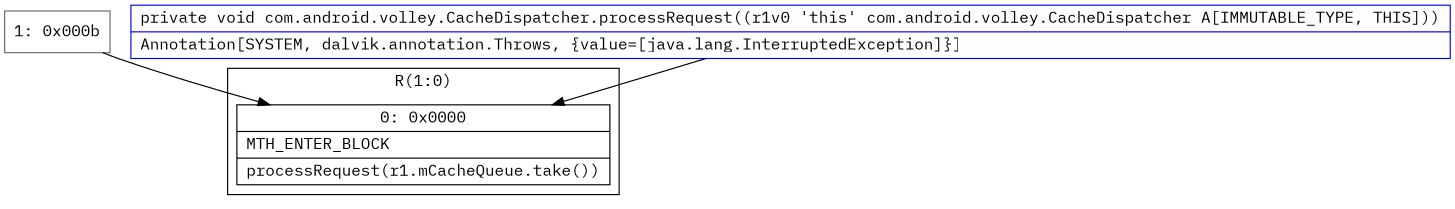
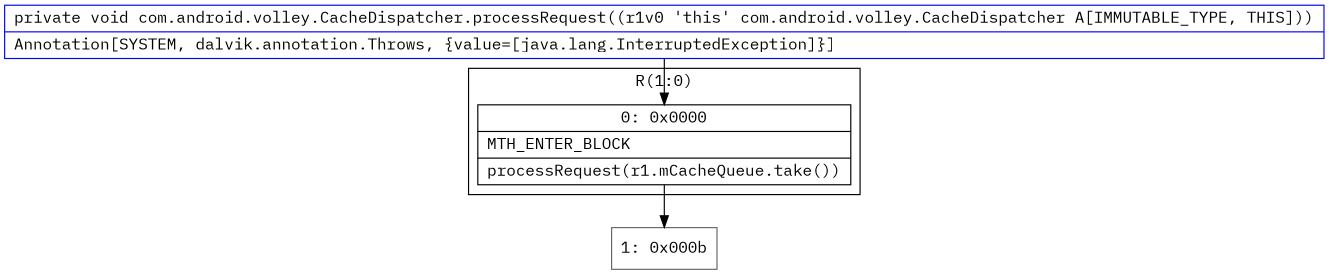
(180, 79) -> (664, 202)
